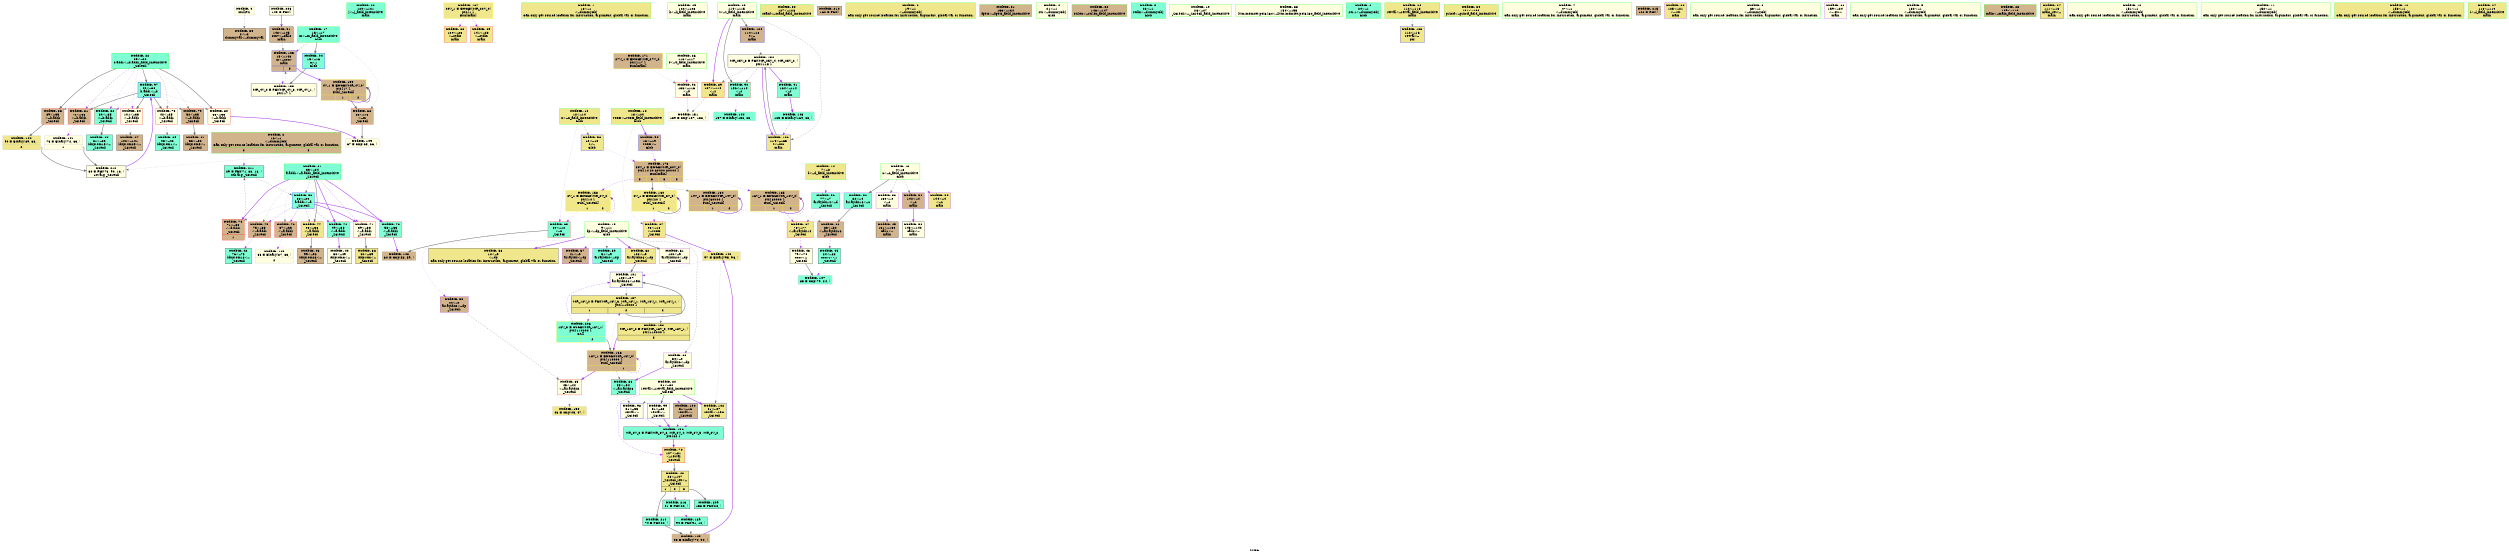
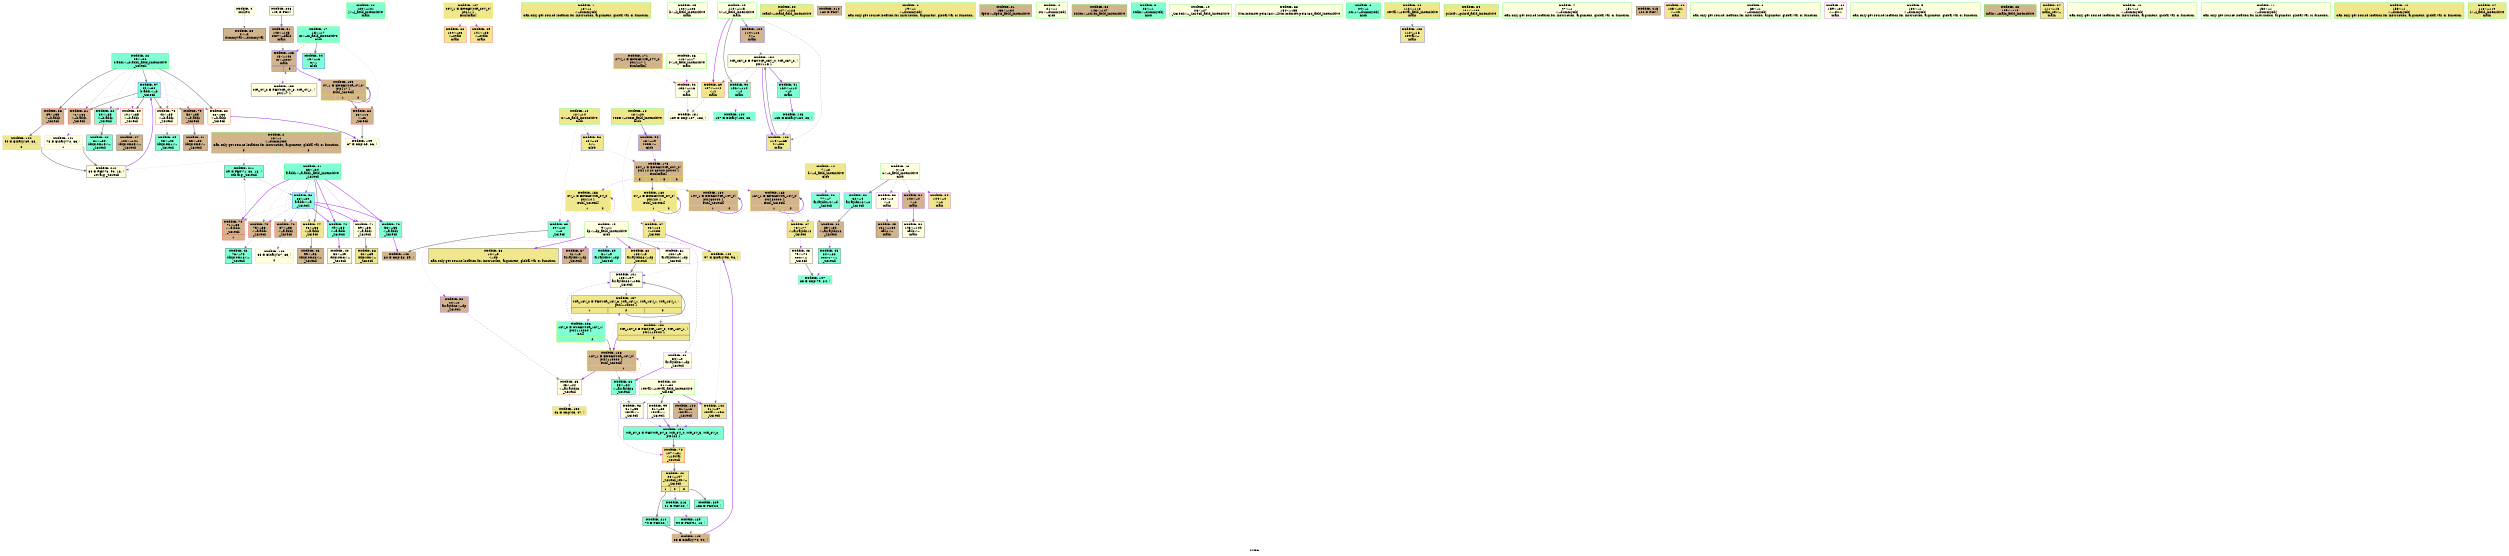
(1412, 40) -> (1412, 40)
(299, 76) -> none
(320, 214) -> (320, 214)
